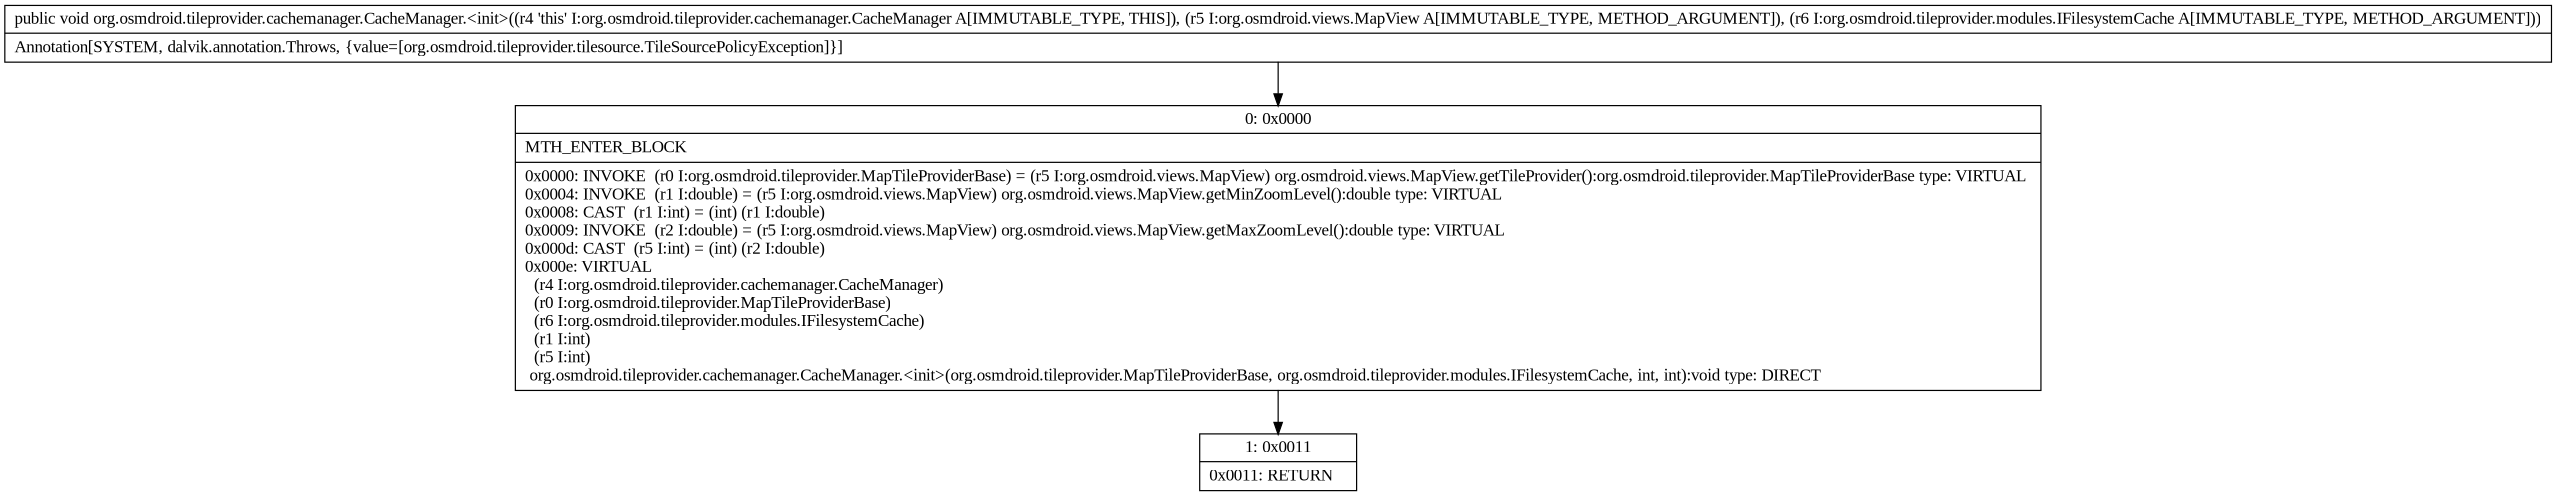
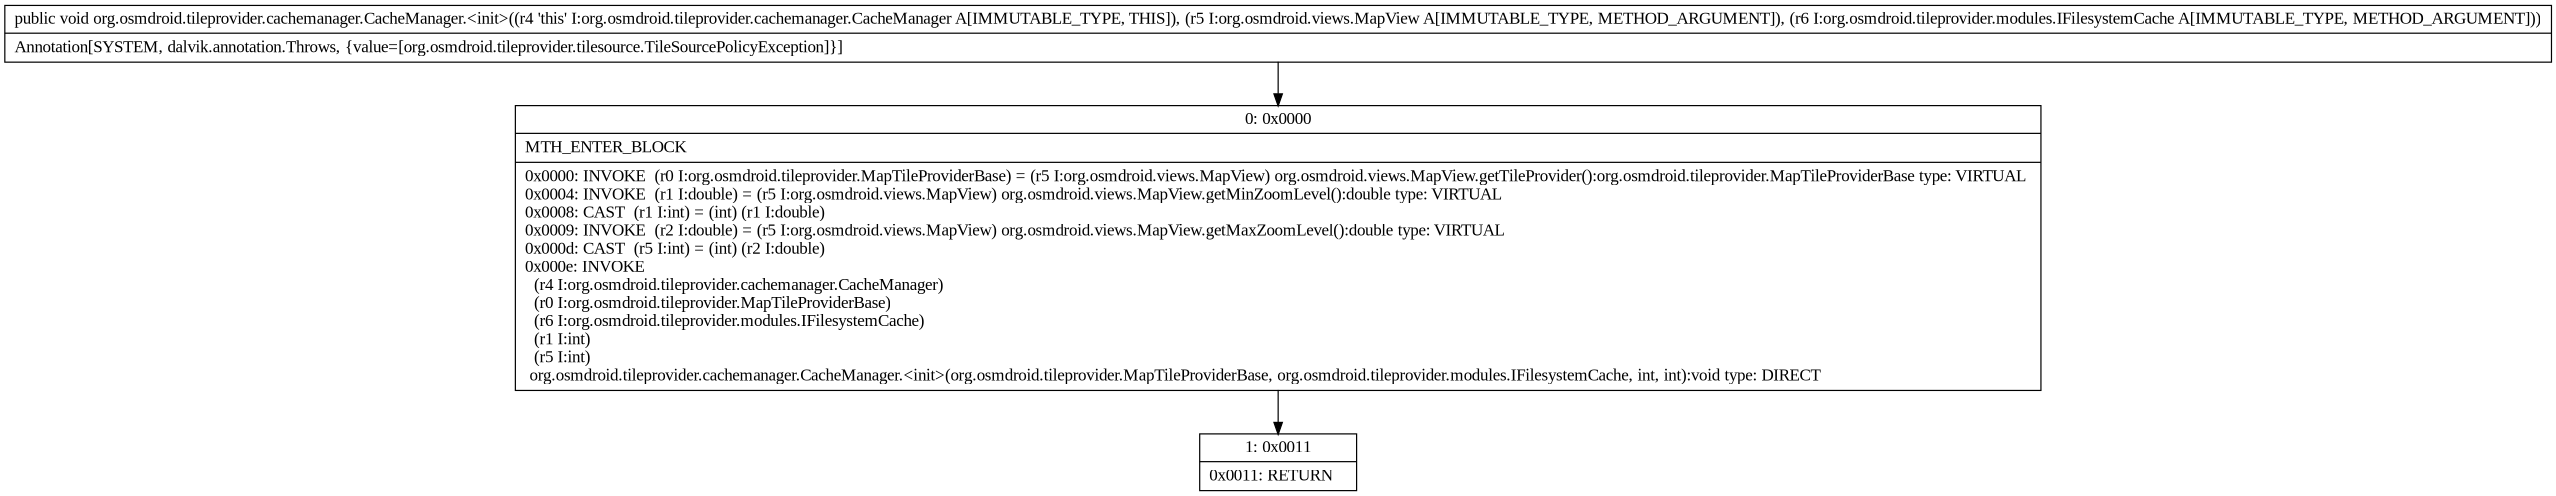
(593, 267) -> (590, 267)
